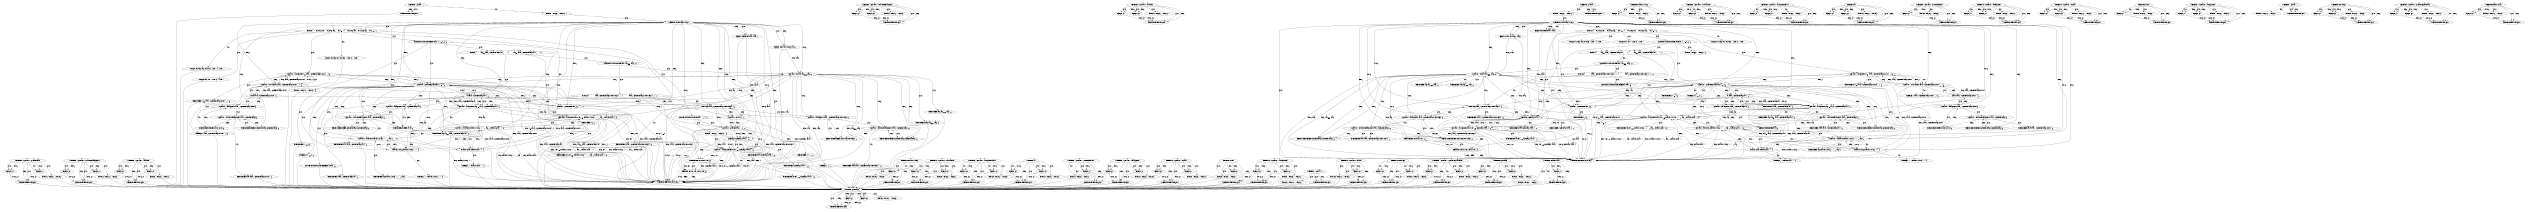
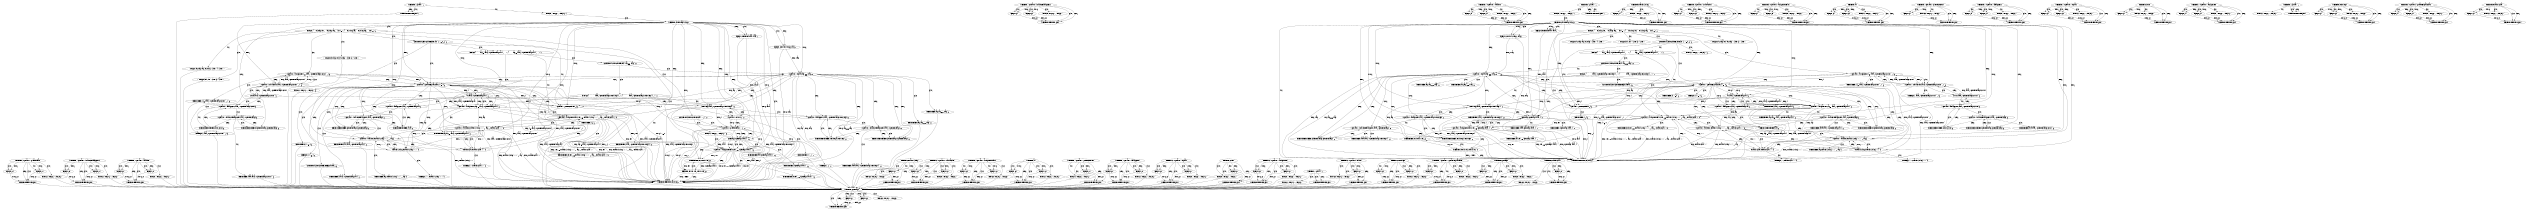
(803, 139) -> (799, 139)
